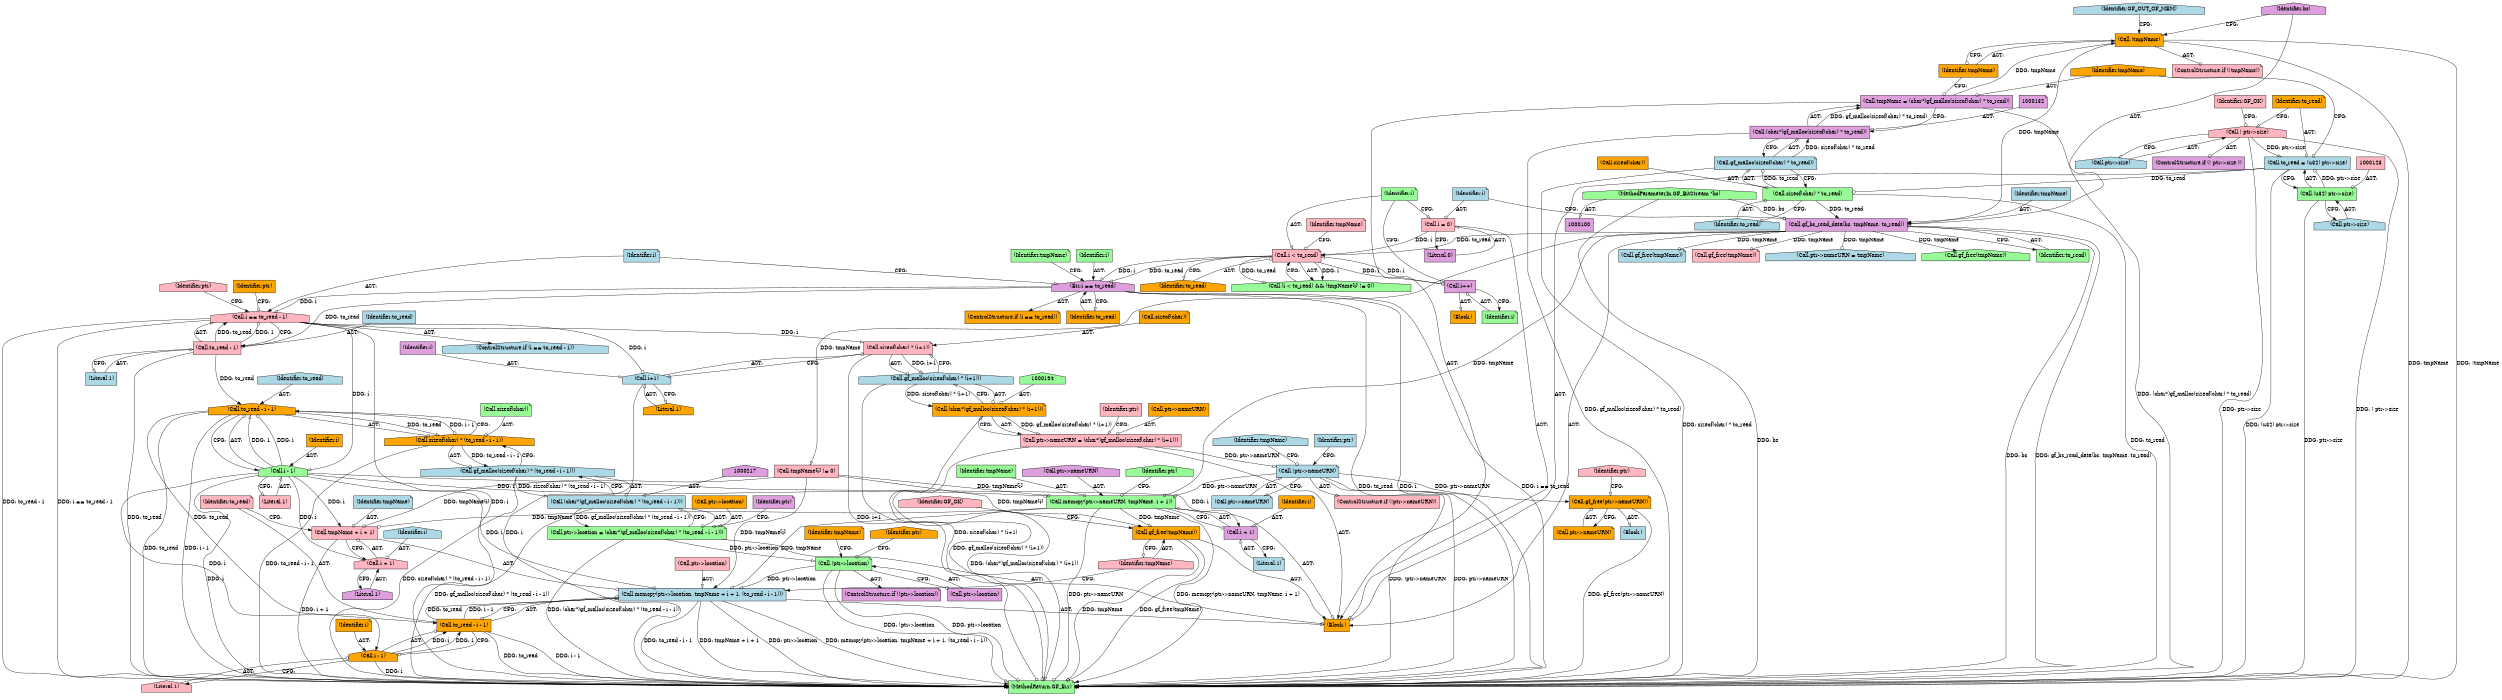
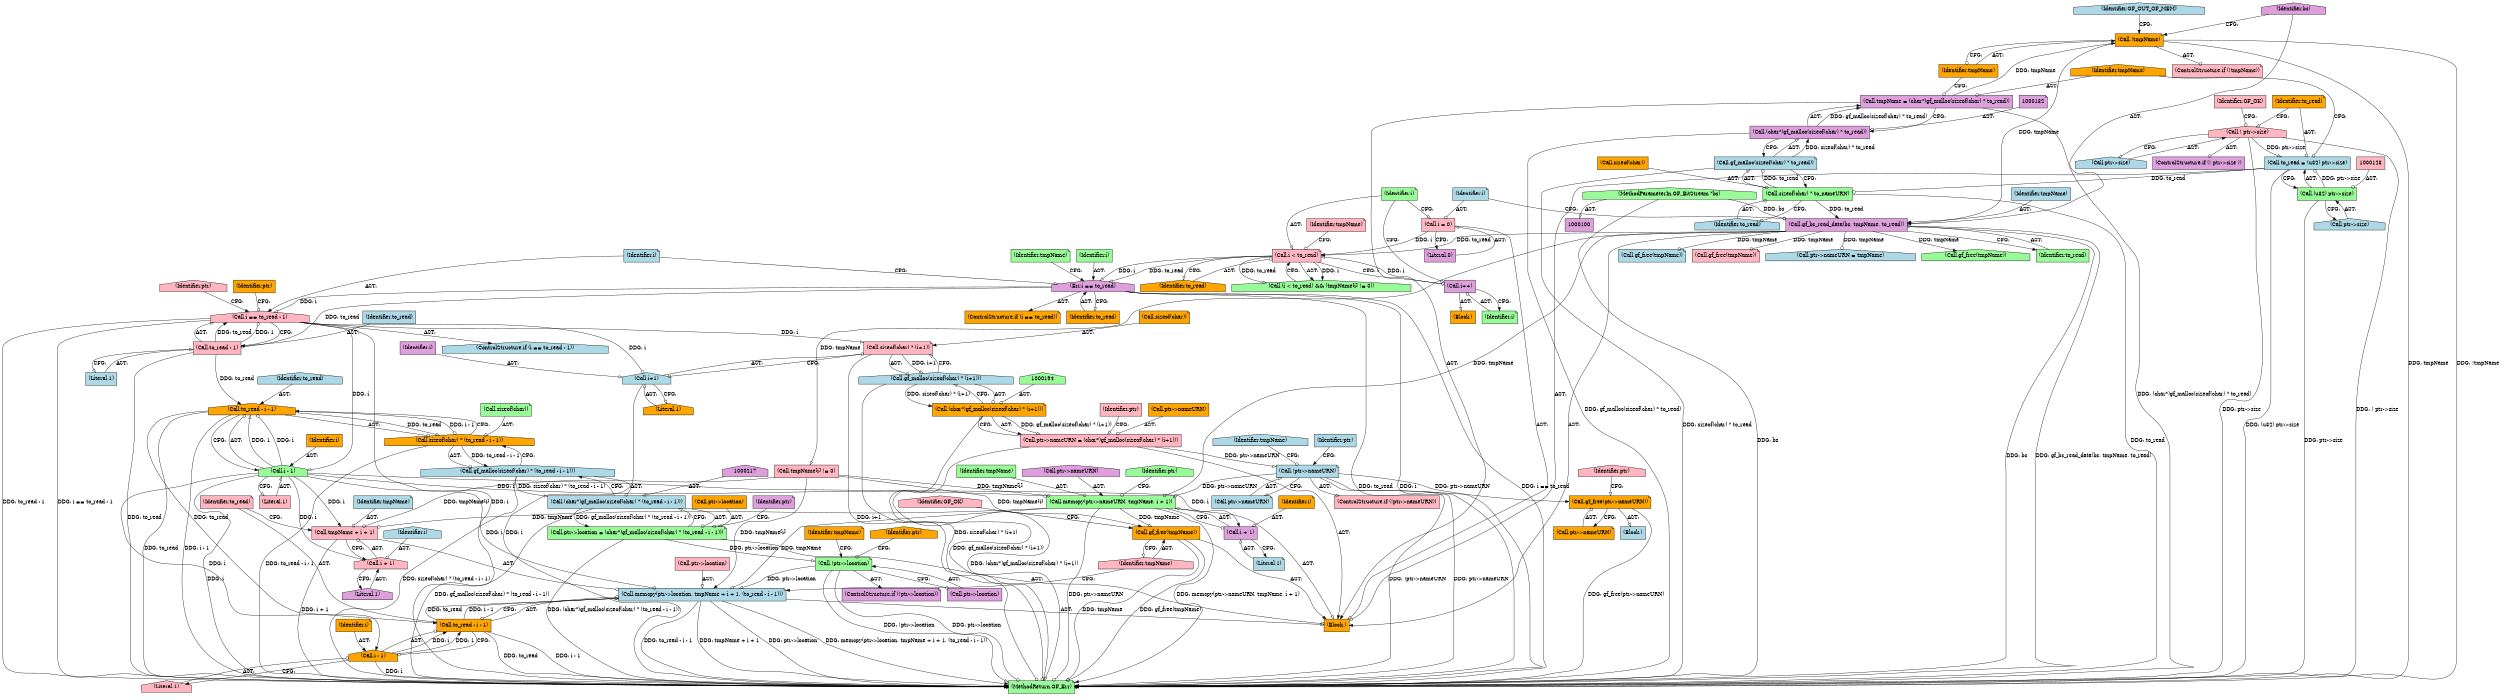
(1808, 194) -> (1808, 194)
(1371, 271) -> (1371, 271)
